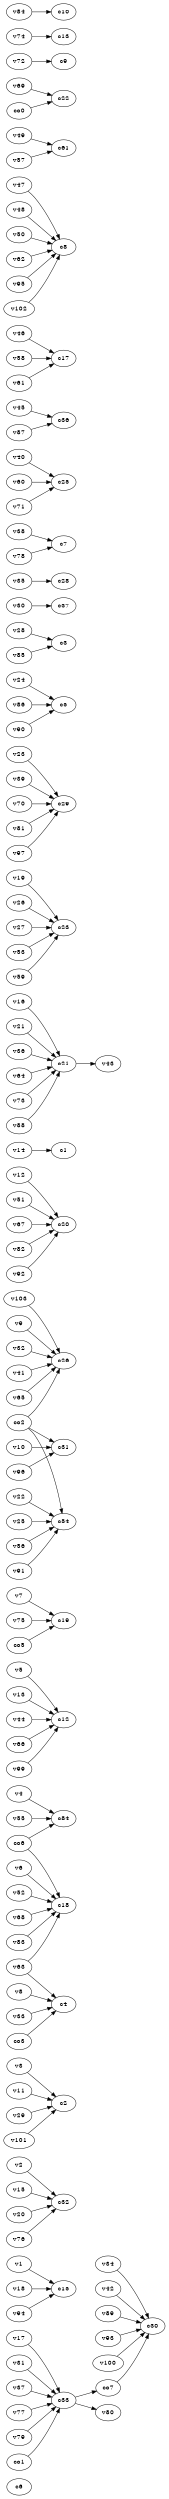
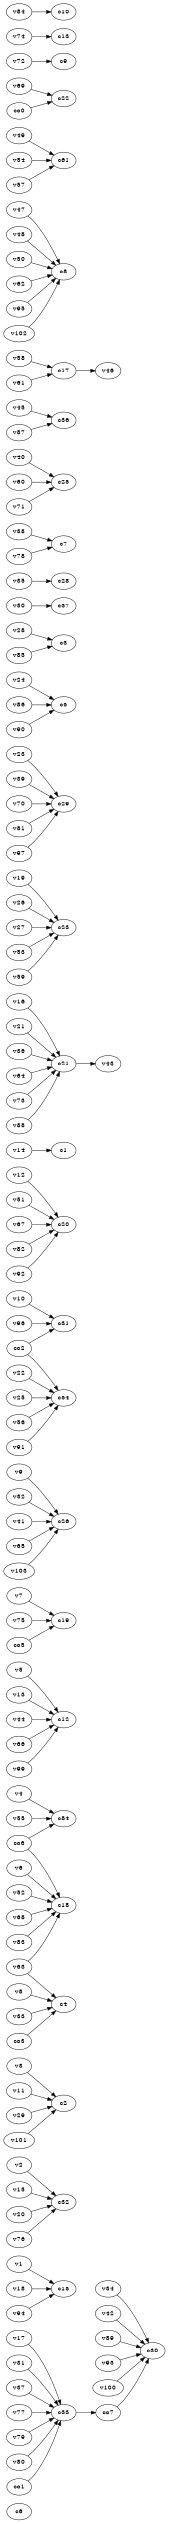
none -> (19, 160)
(39, 345) -> (83, 371)
(45, 1396) -> none
(84, 2406) -> (43, 2441)
